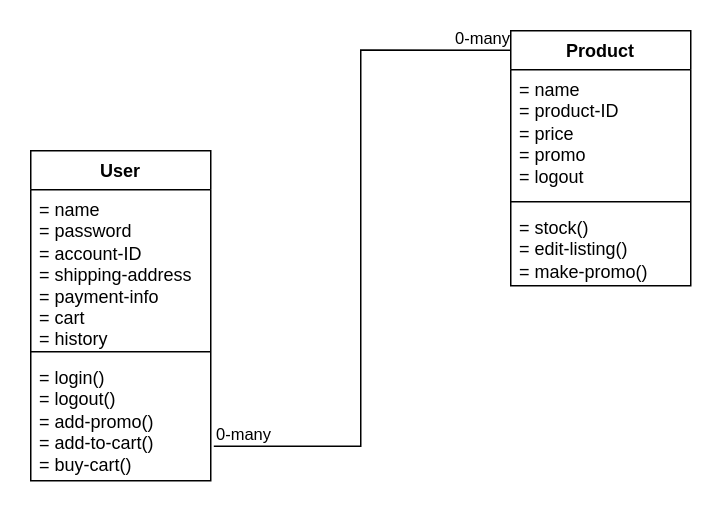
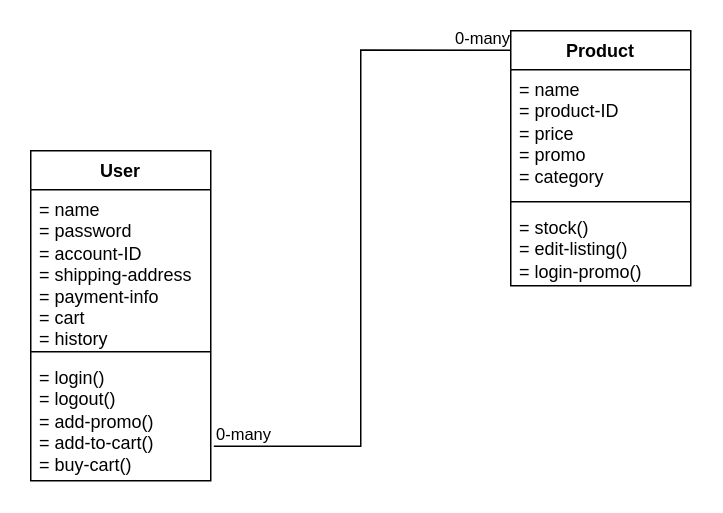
(578, 134) -> (578, 134)
(589, 251) -> (589, 251)
